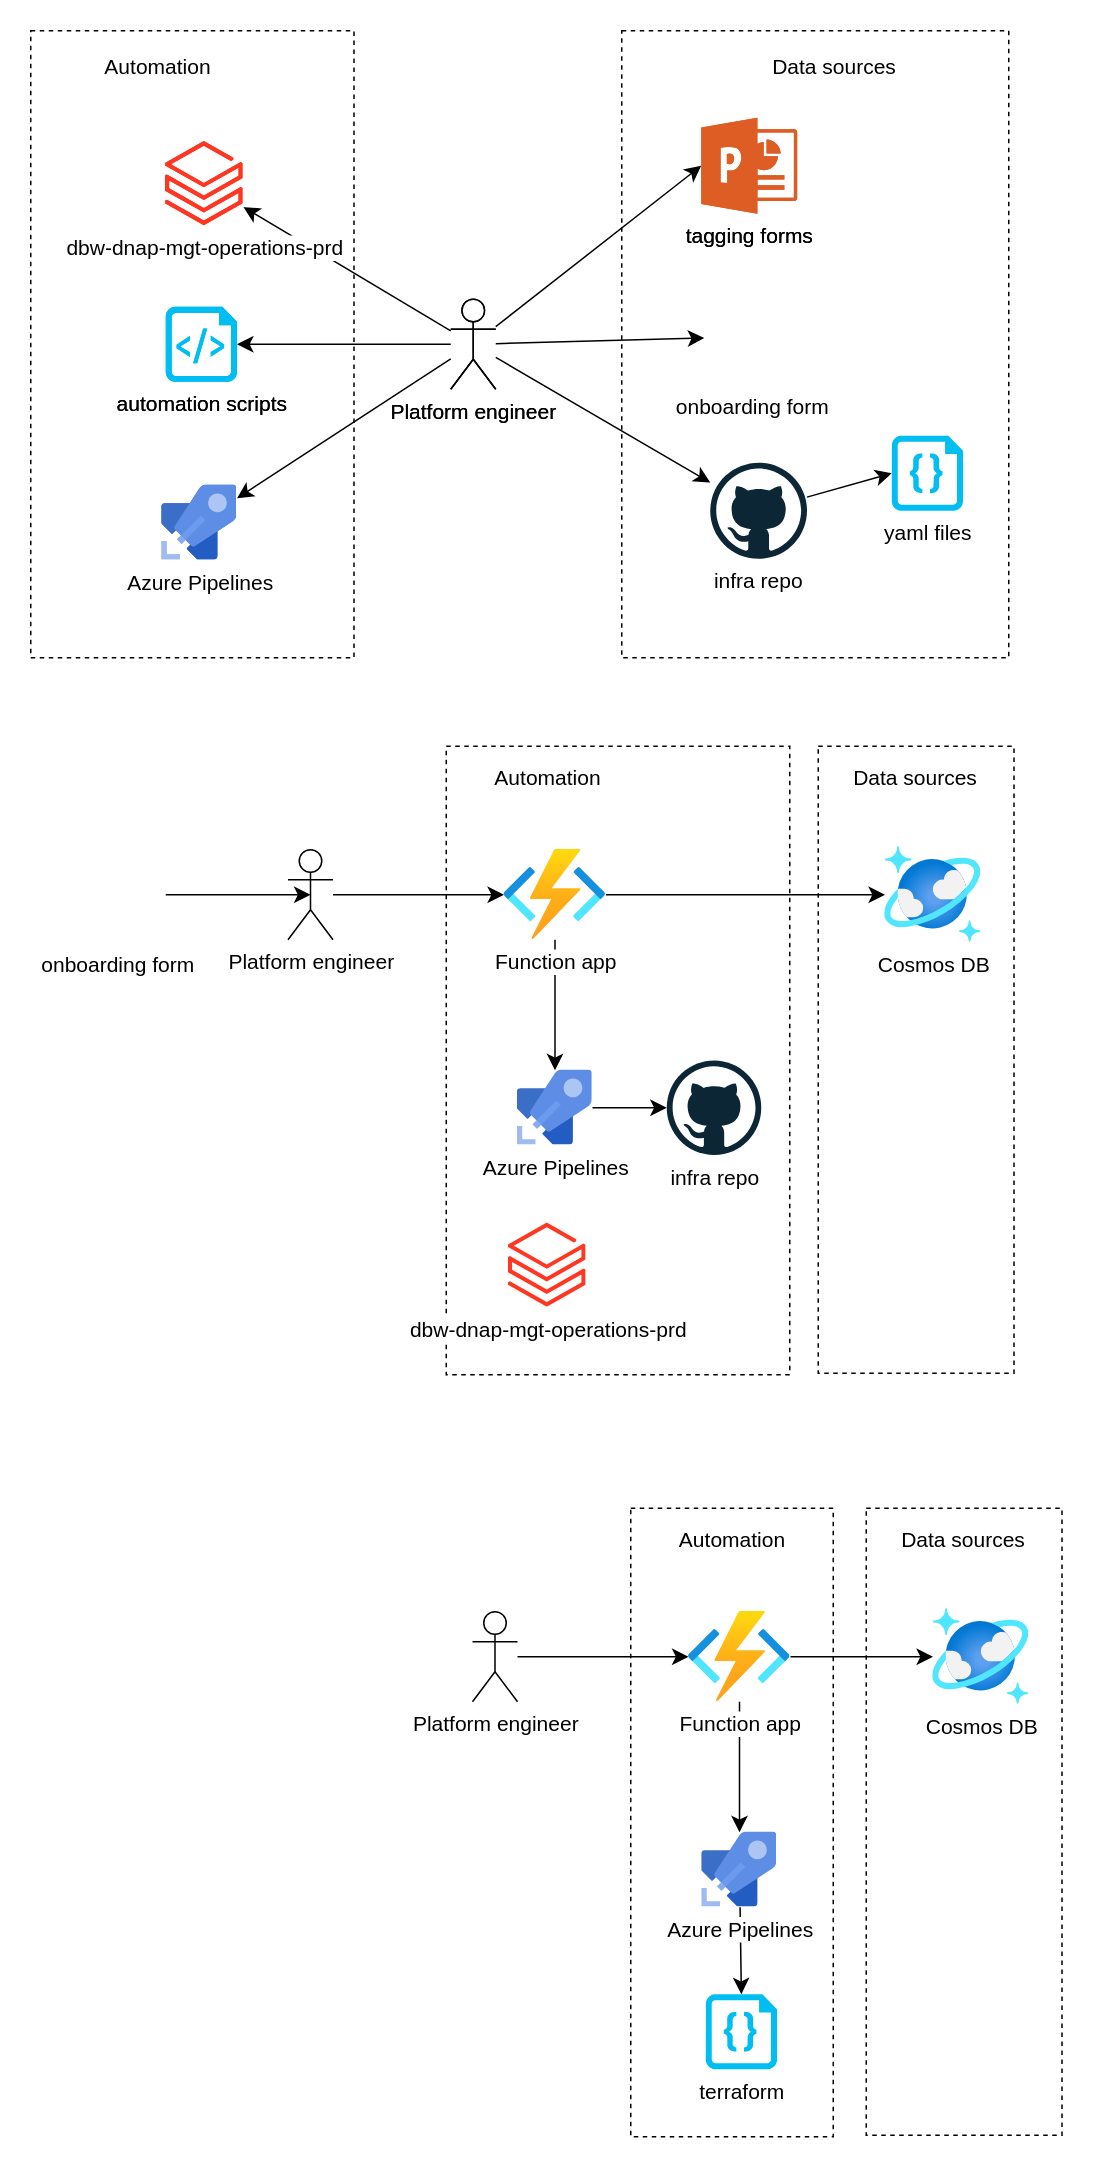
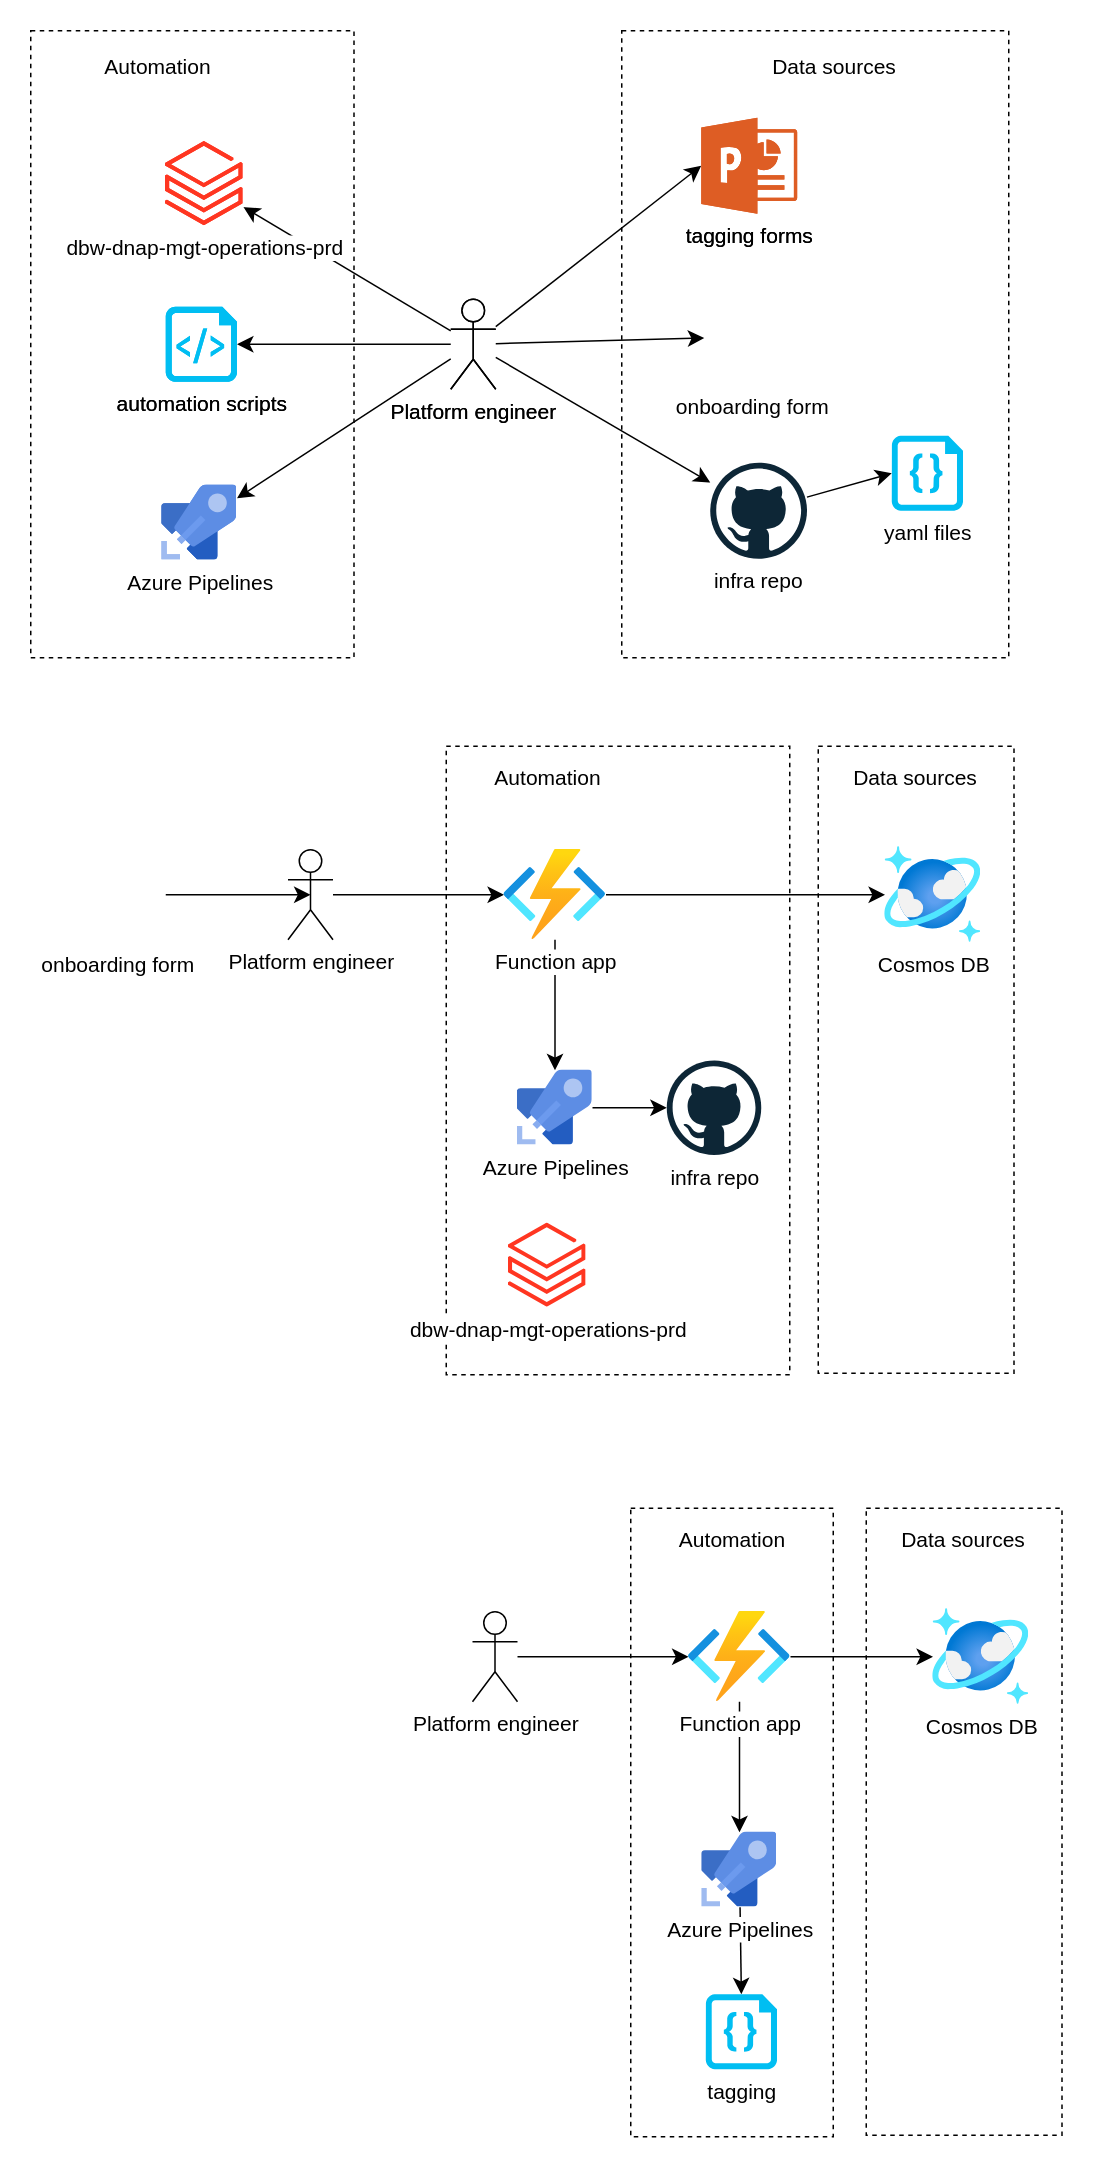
(743, 2092) -> (743, 2092)
